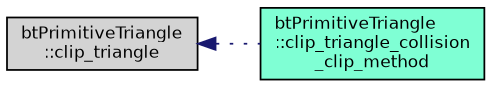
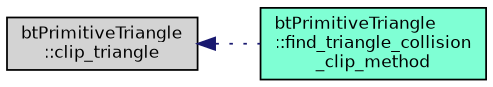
(372, 44) -> (373, 44)
